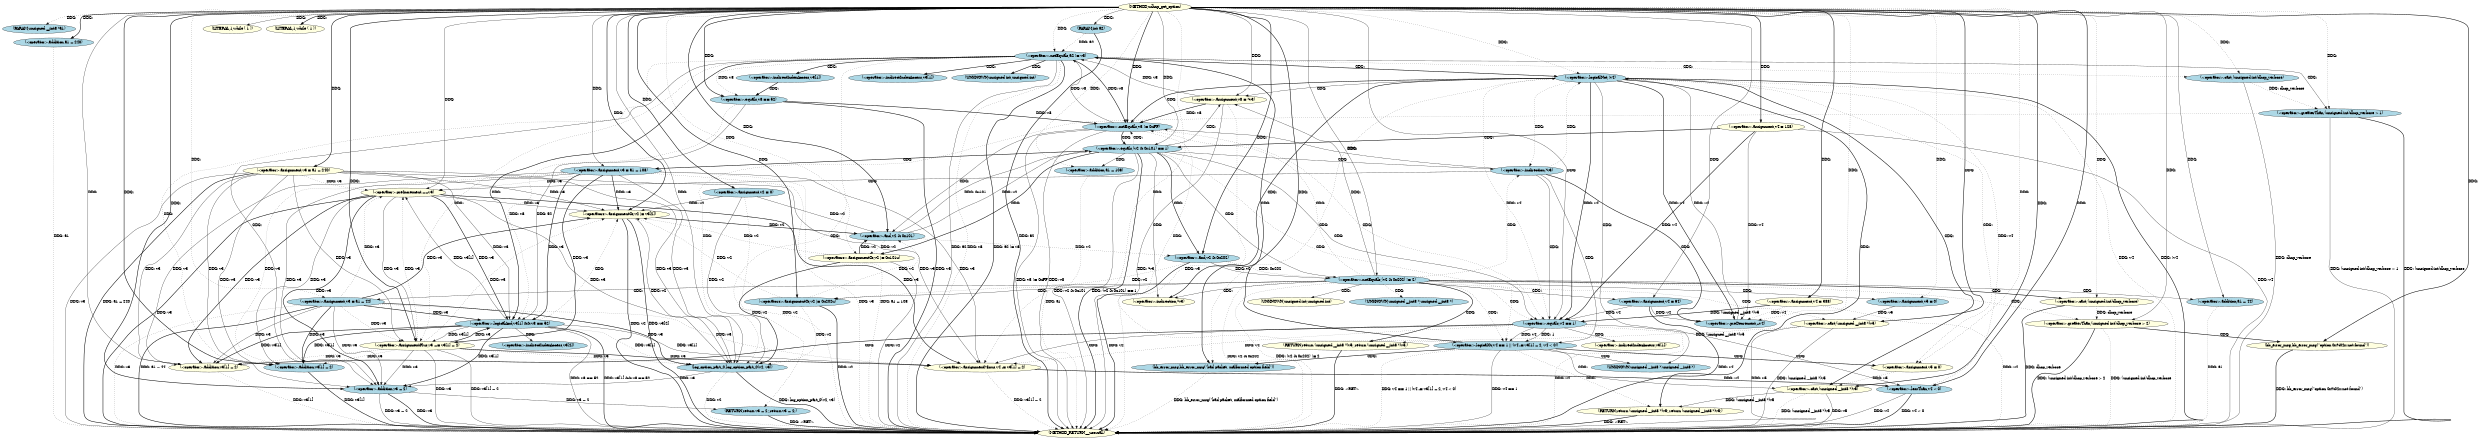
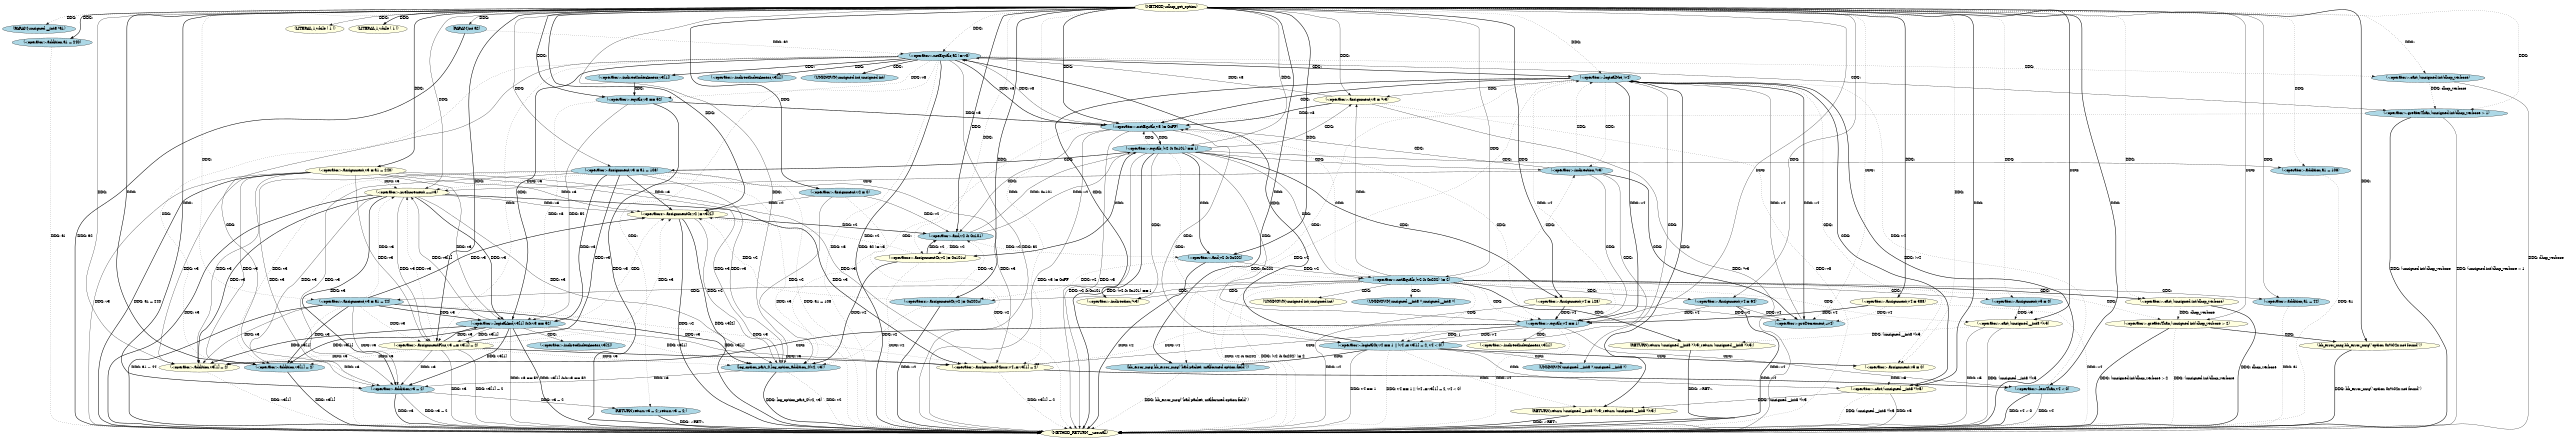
(1450, 138) -> (1377, 222)
(1735, 313) -> (1830, 313)
(1149, 330) -> (1162, 276)
(732, 368) -> (781, 368)
(879, 408) -> (886, 410)
